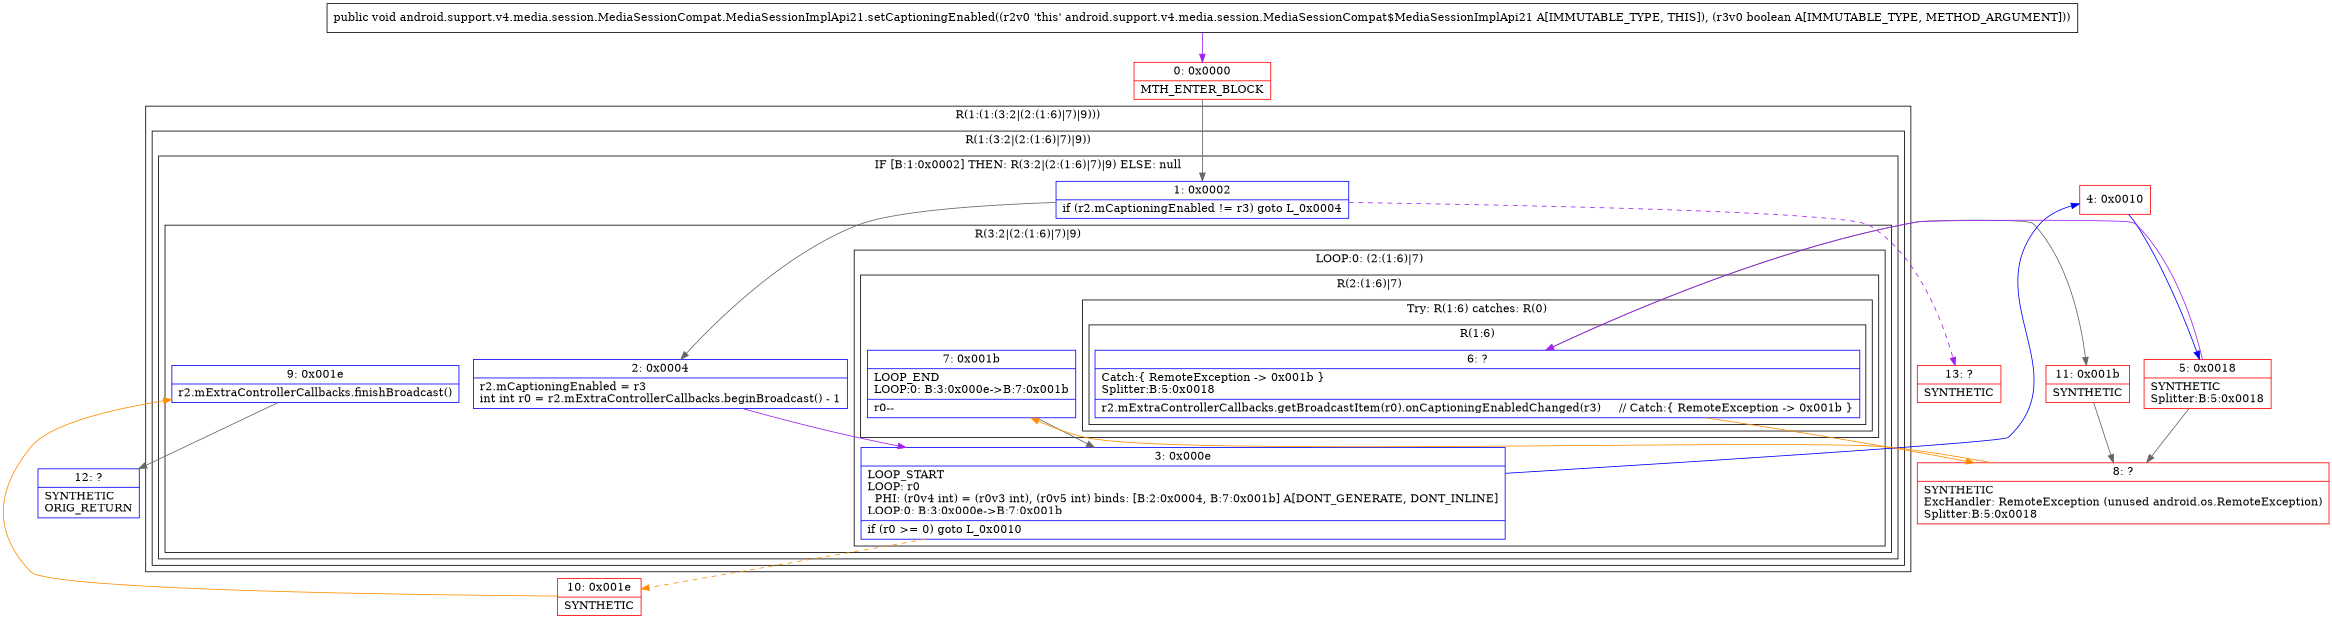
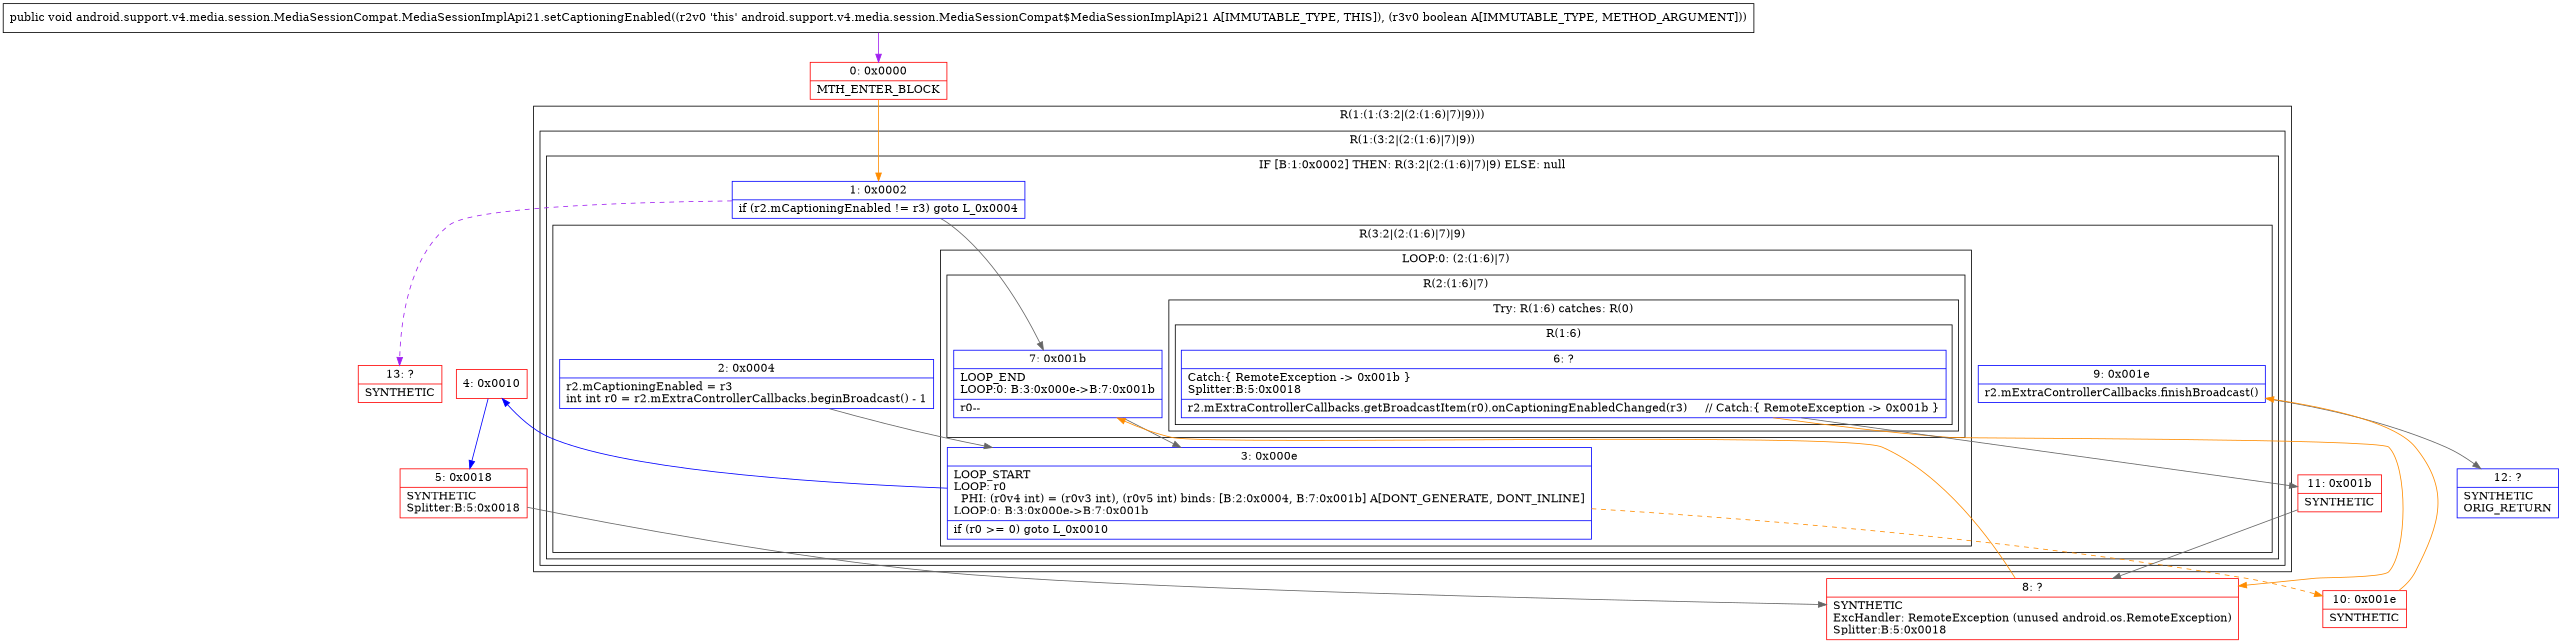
(1202, 136) -> (879, 136)
(2062, 220) -> none
(841, 233) -> (993, 268)
(820, 429) -> (906, 429)
